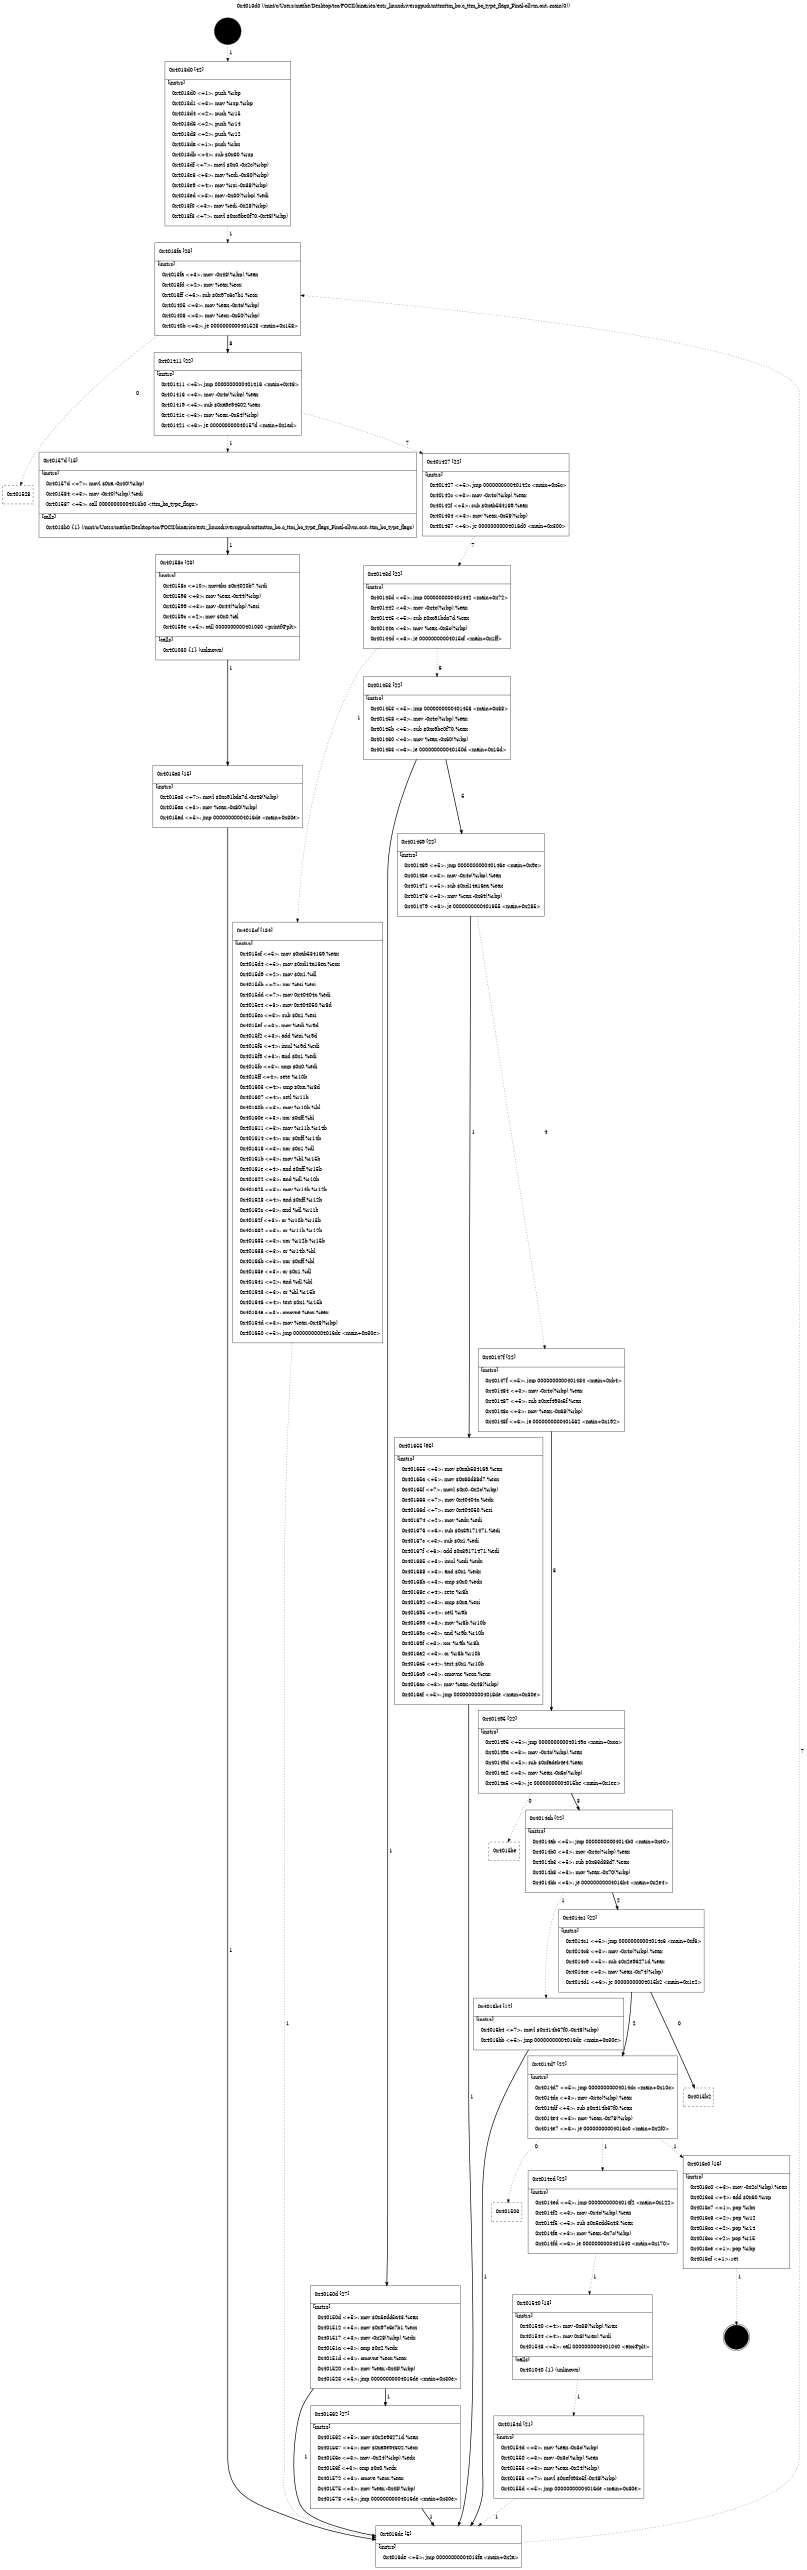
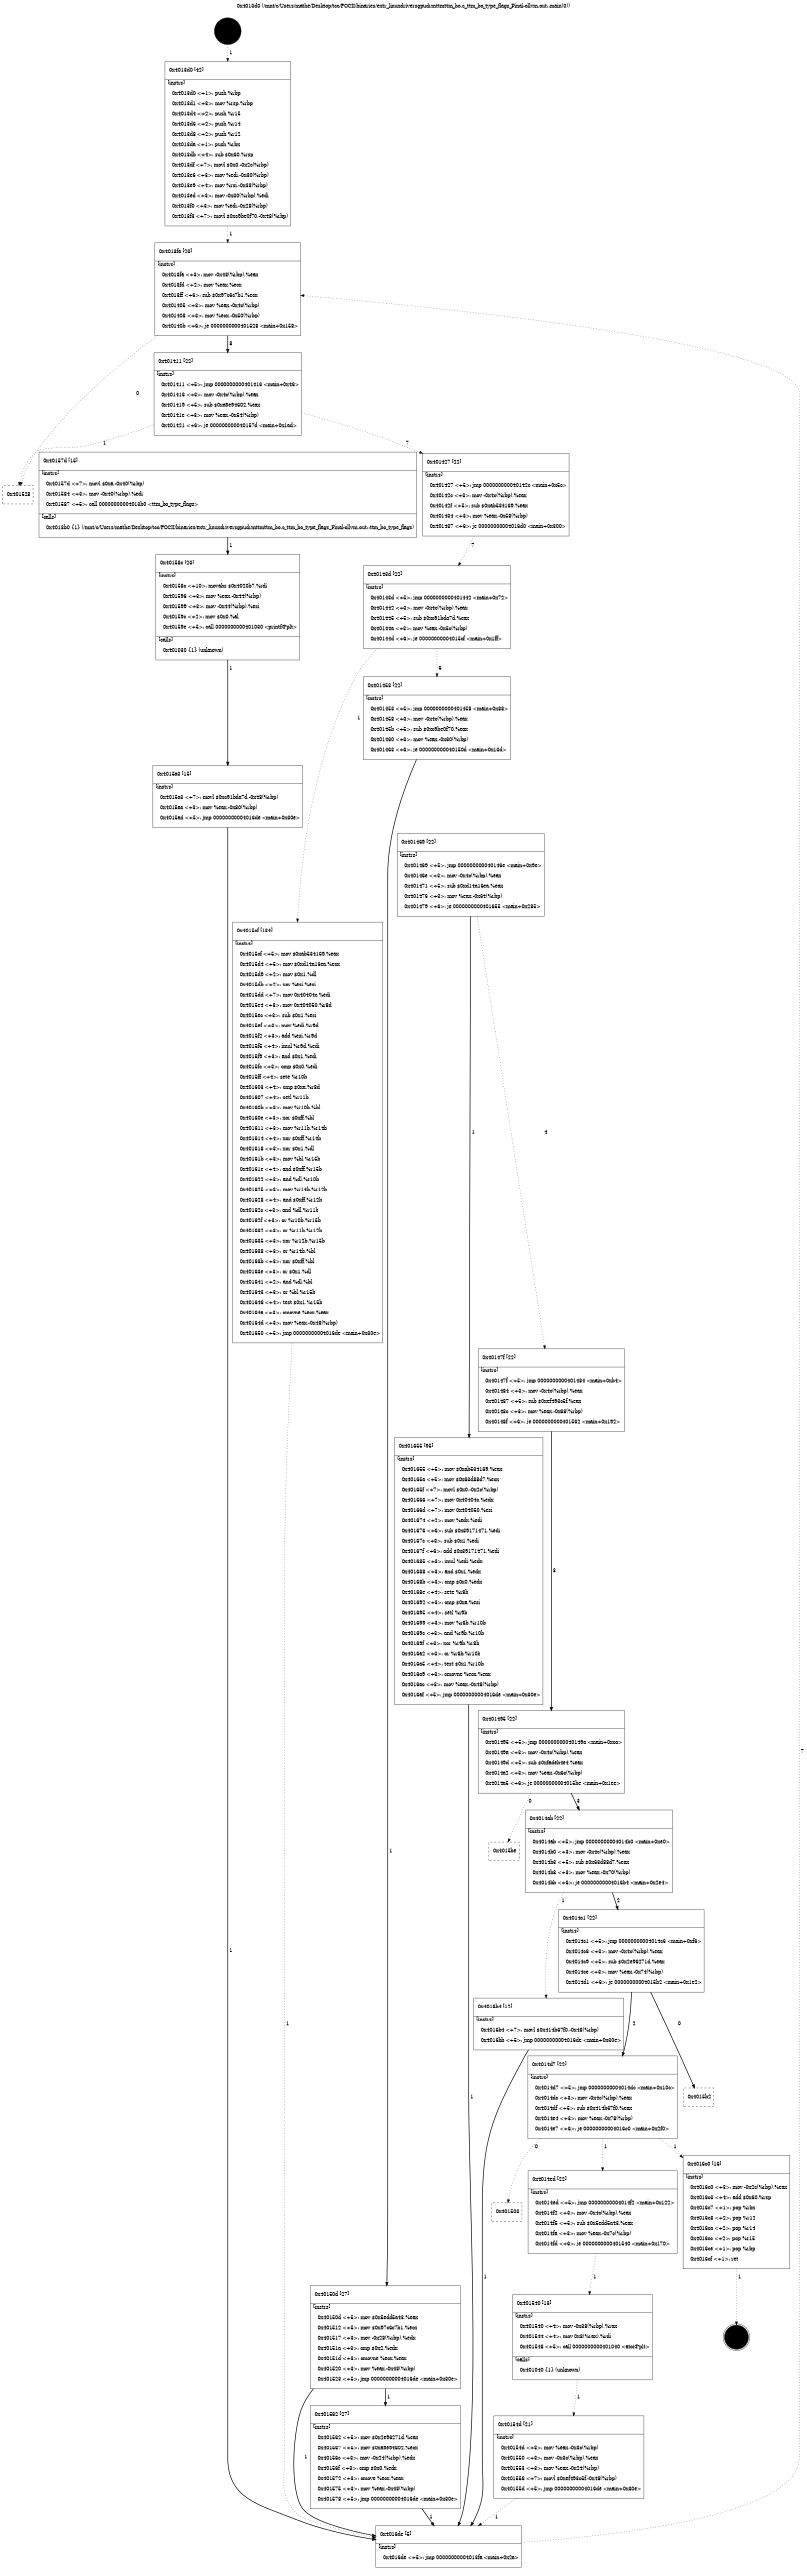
(228, 442) -> (79, 447)
(454, 795) -> none
